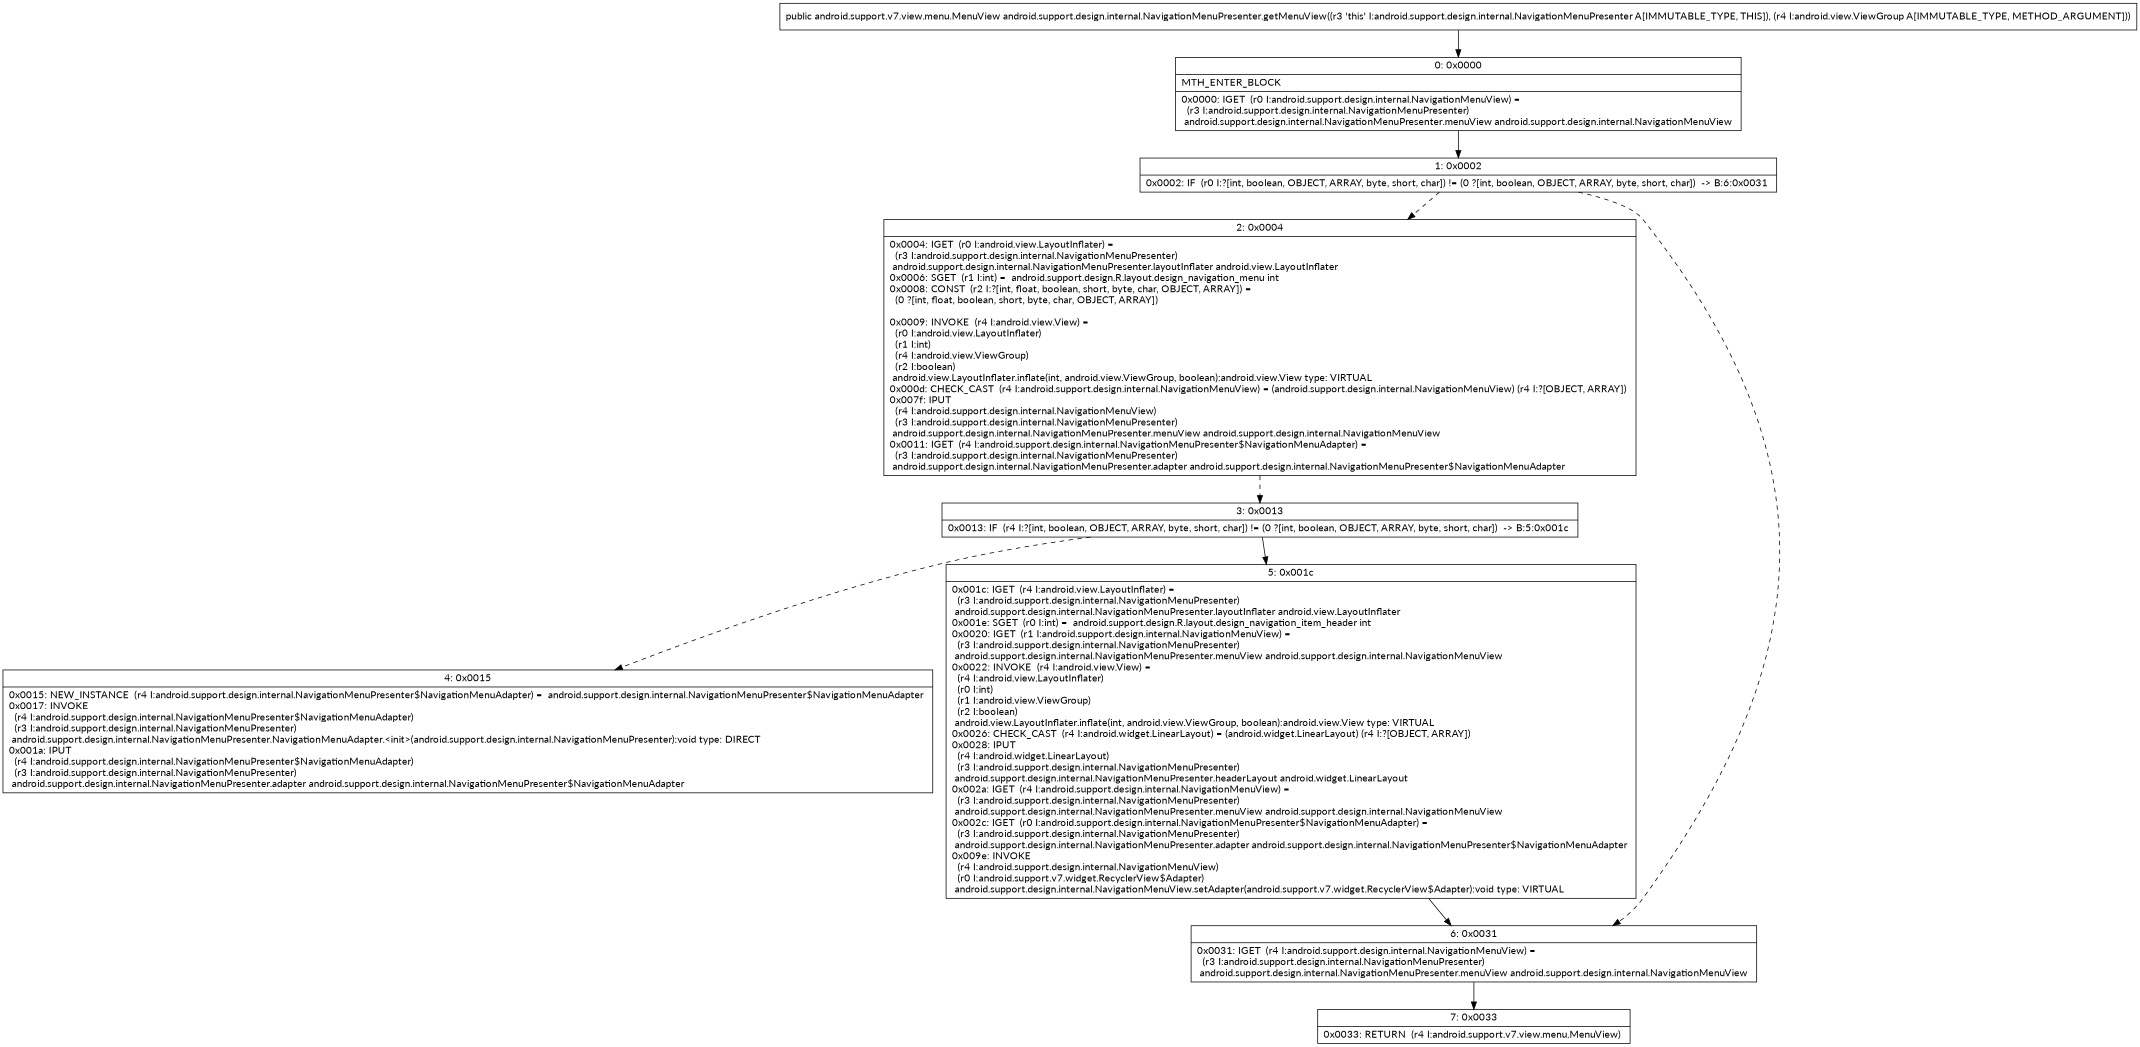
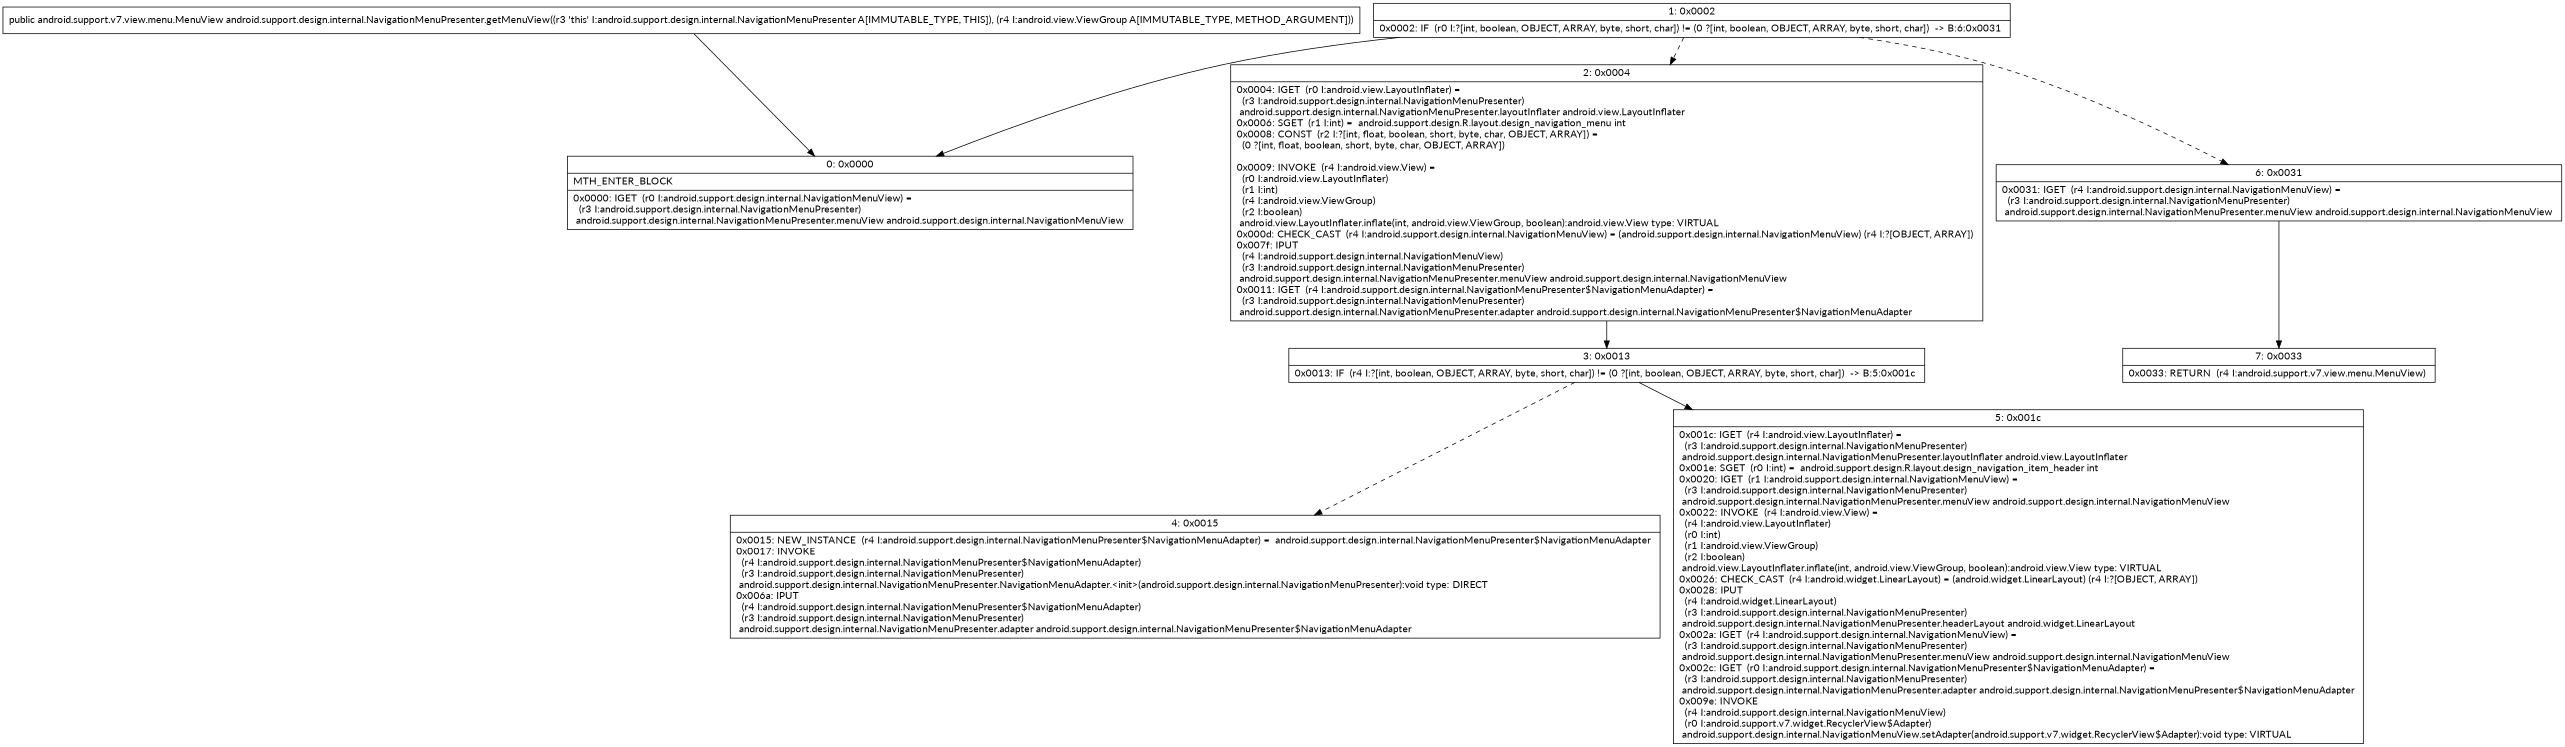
(1458, 141) -> (1167, 78)
(1260, 486) -> (1607, 331)
(43, 751) -> (770, 596)
(1438, 909) -> none
